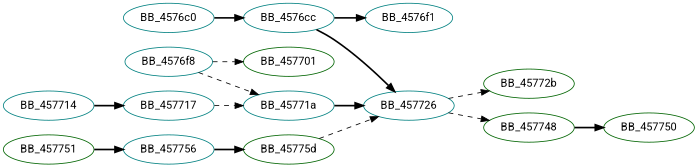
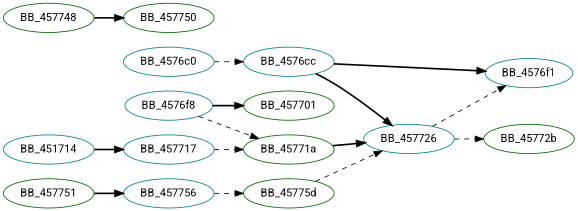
(225, 18) -> (225, 62)
(224, 62) -> (224, 106)
(49, 106) -> (49, 150)
(289, 106) -> (289, 150)
(465, 116) -> (466, 108)
(225, 150) -> (225, 193)
